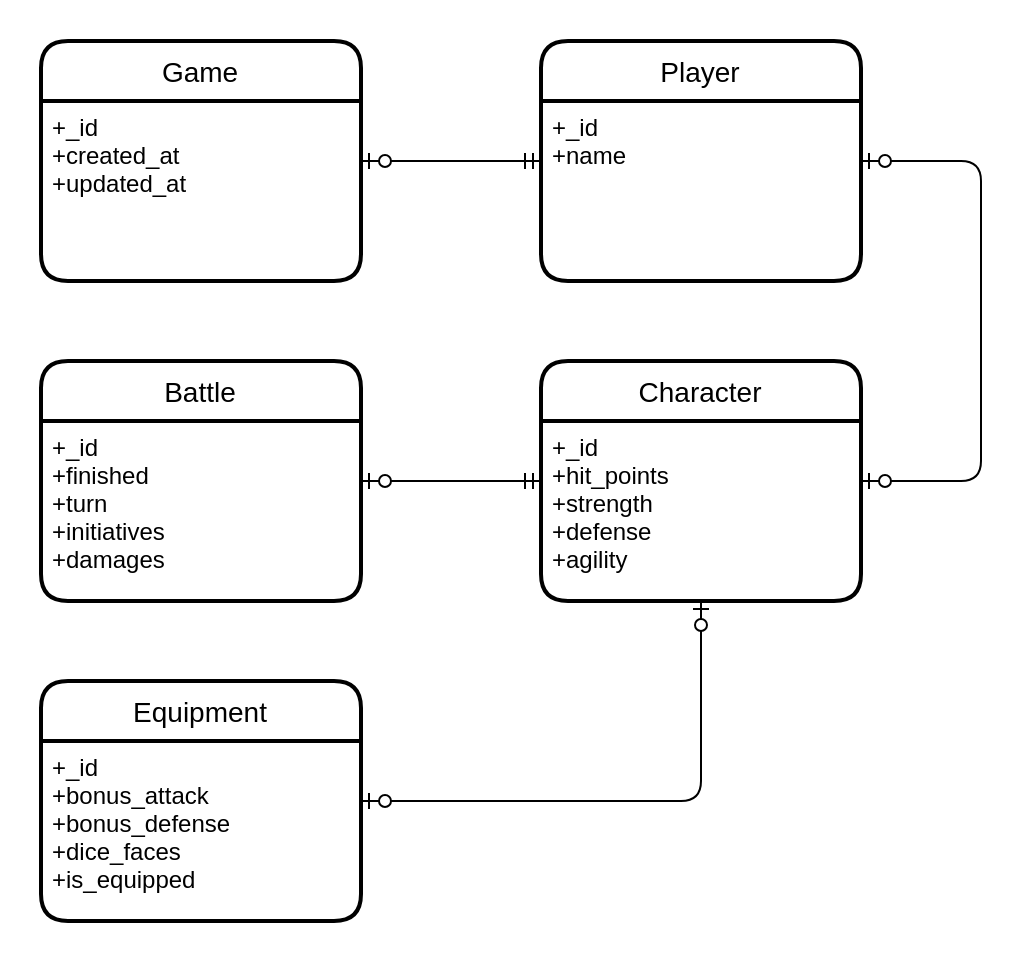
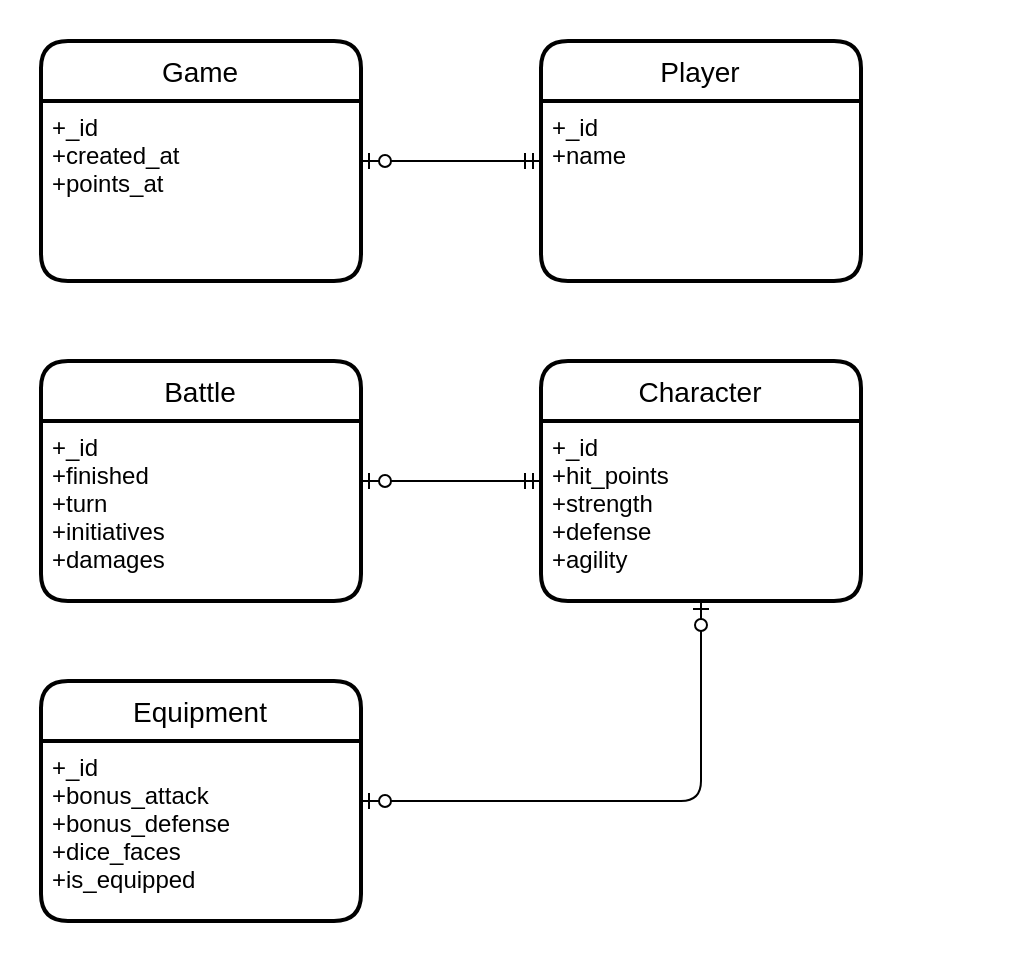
(76, 128) -> (76, 128)
(981, 321) -> none
